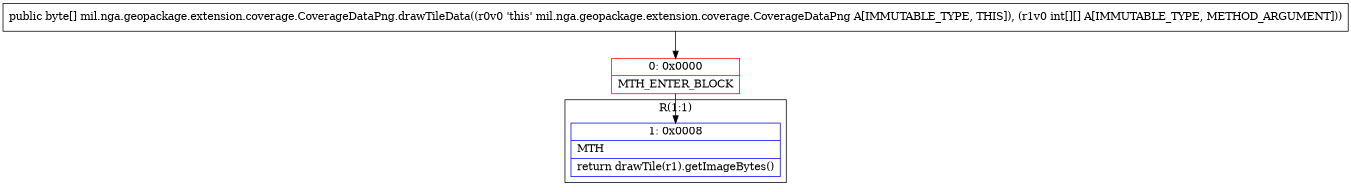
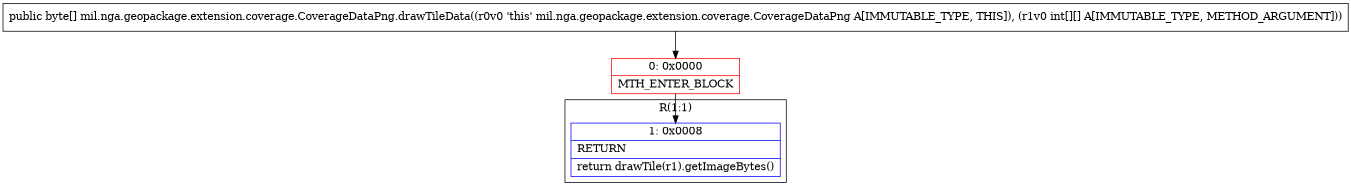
(591, 149) -> (601, 149)
